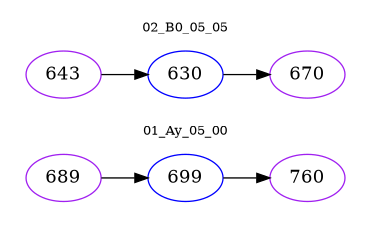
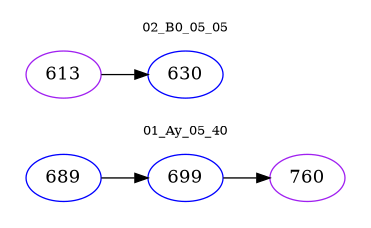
(64, 75) -> (64, 75)
(307, 75) -> none
(186, 131) -> (186, 131)
(64, 178) -> (64, 178)
